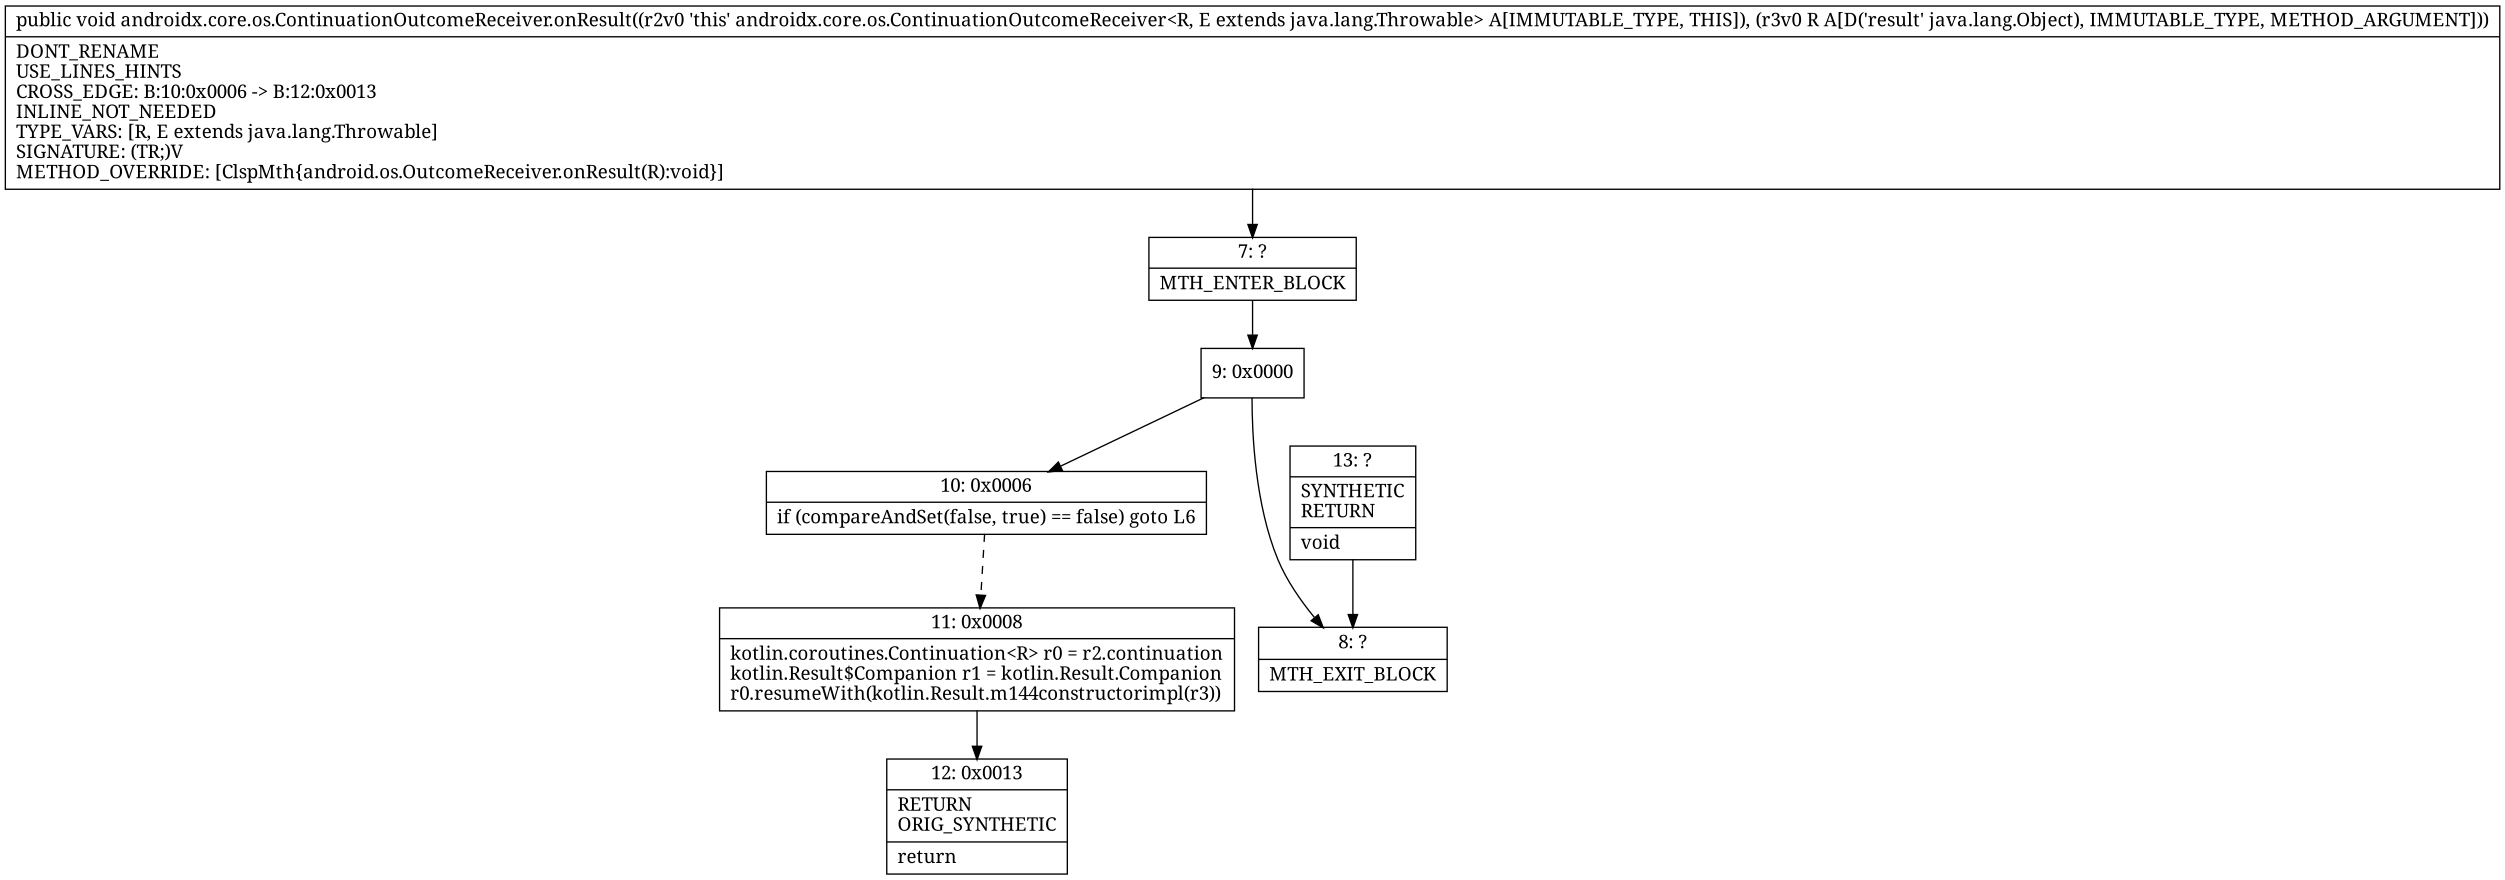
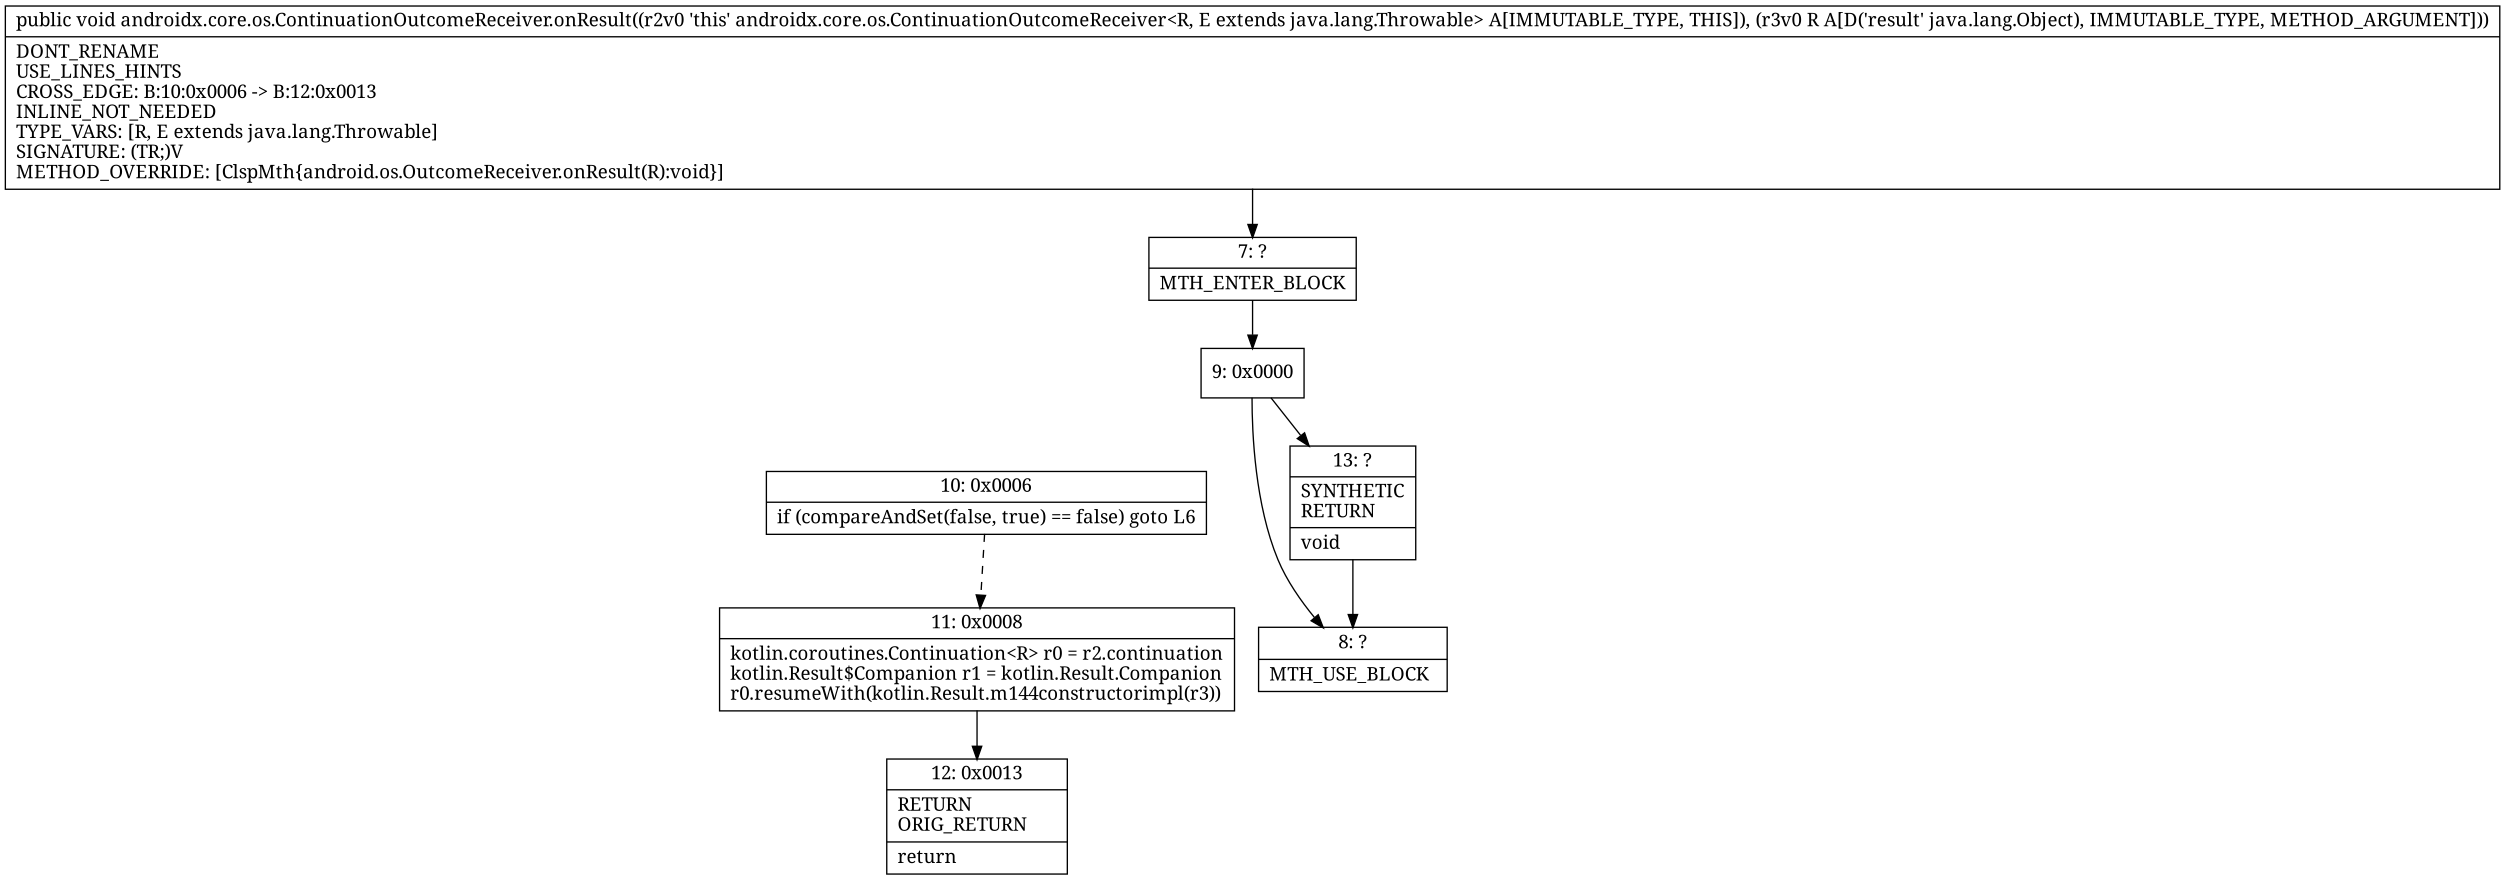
(1133, 432) -> (1286, 417)
(1353, 675) -> (1350, 675)
(977, 825) -> (962, 825)
